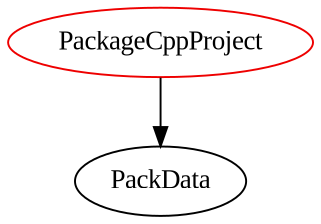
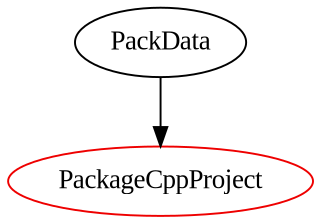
(161, 102) -> (161, 102)
